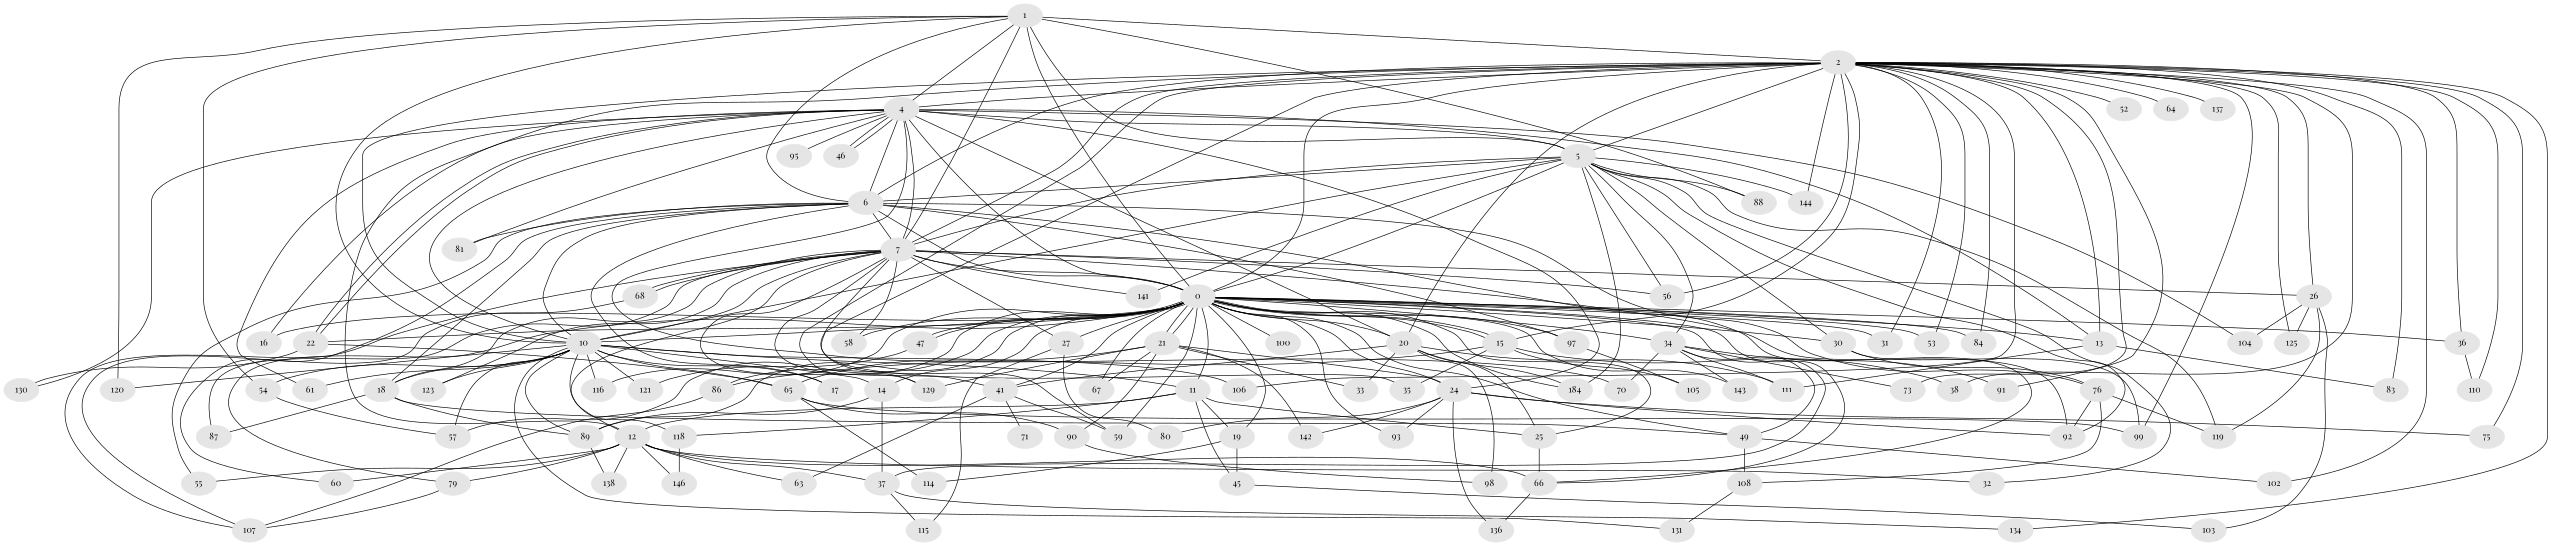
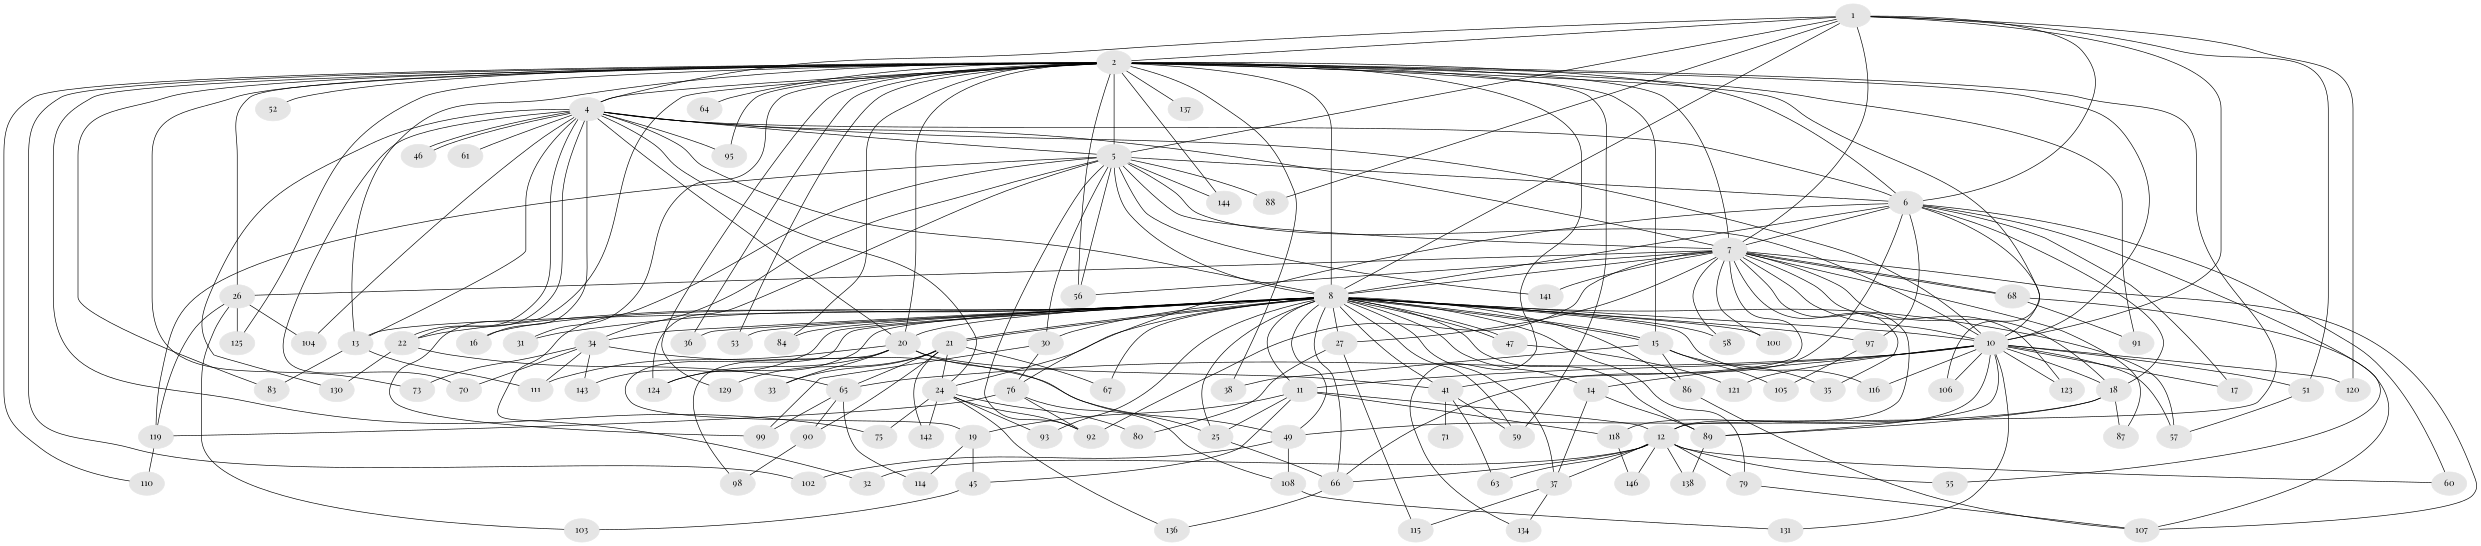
none -> (898, 75)
(460, 250) -> none
(1198, 296) -> (1331, 296)
(766, 313) -> (1720, 306)
(1837, 361) -> (2075, 319)
(2468, 367) -> (151, 460)
(411, 372) -> none
(263, 390) -> (2306, 390)
(1575, 390) -> (654, 390)
